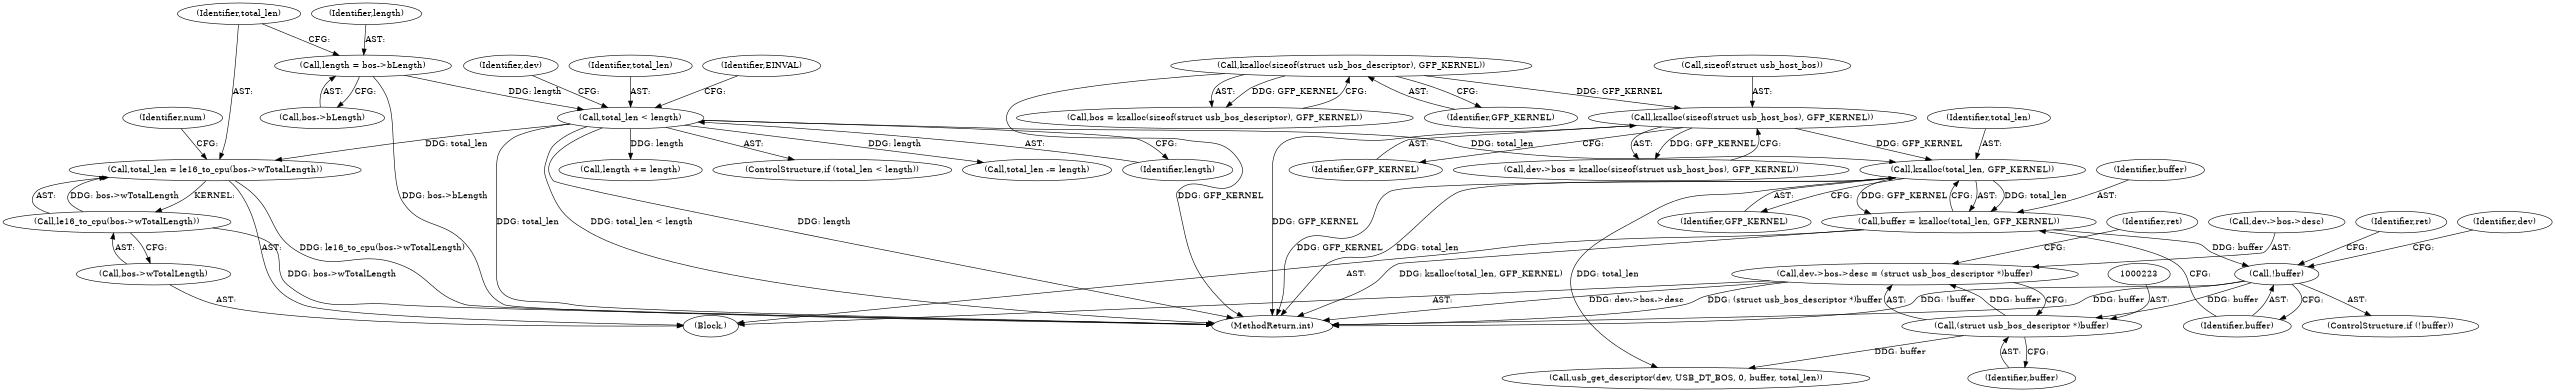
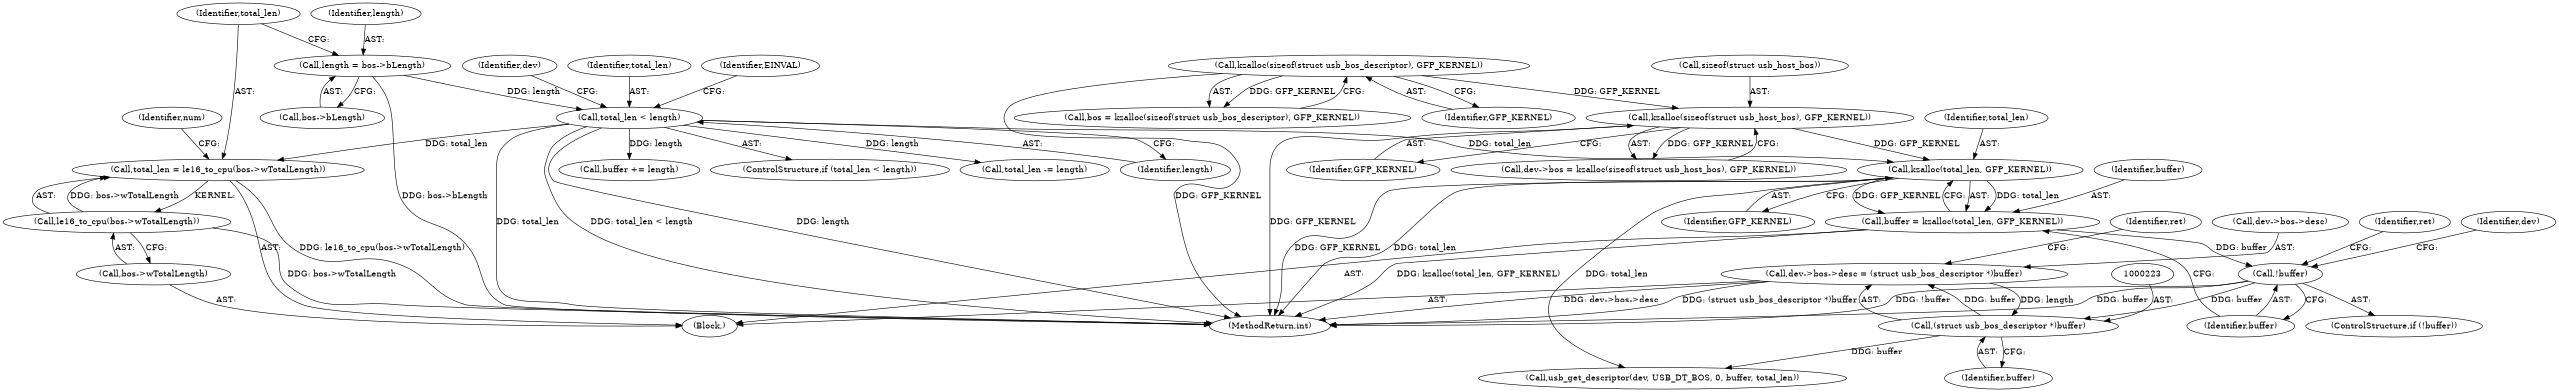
(631, 170) -> (629, 170)
(2058, 300) -> (2047, 300)
